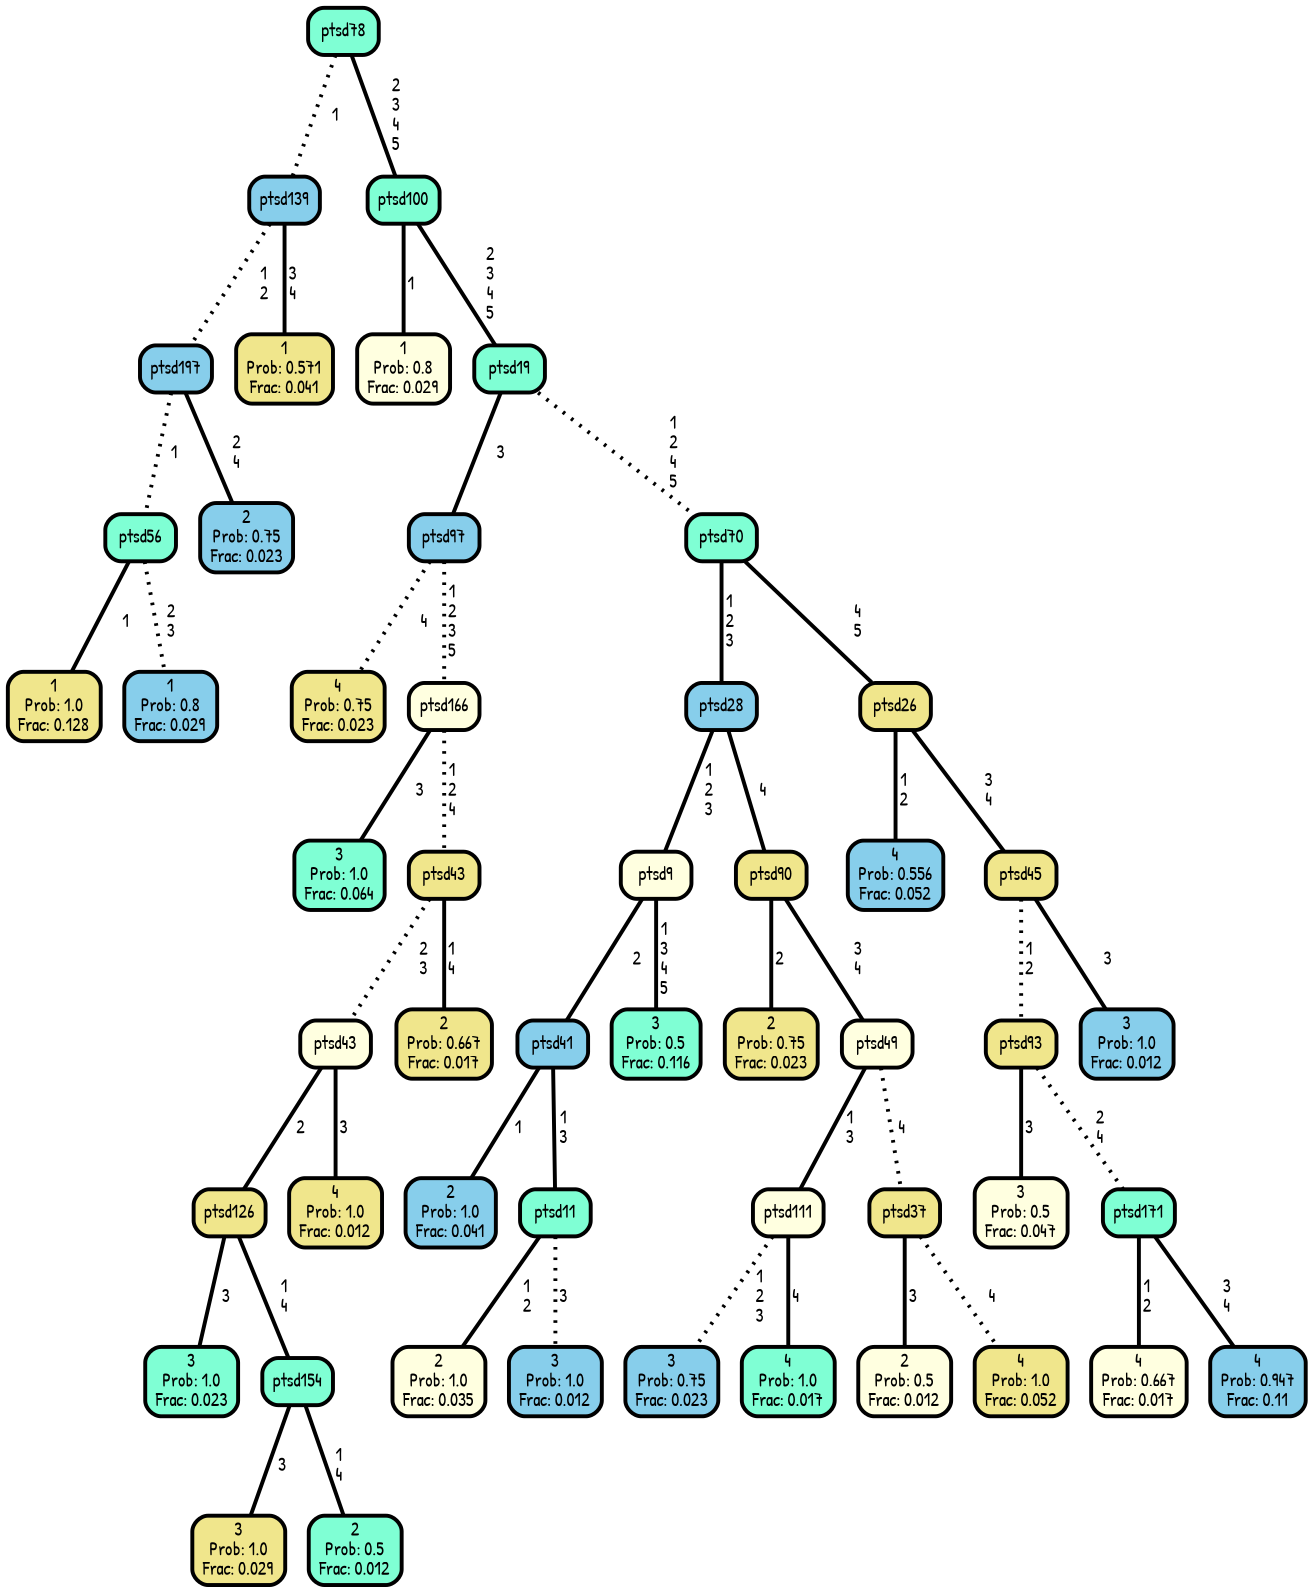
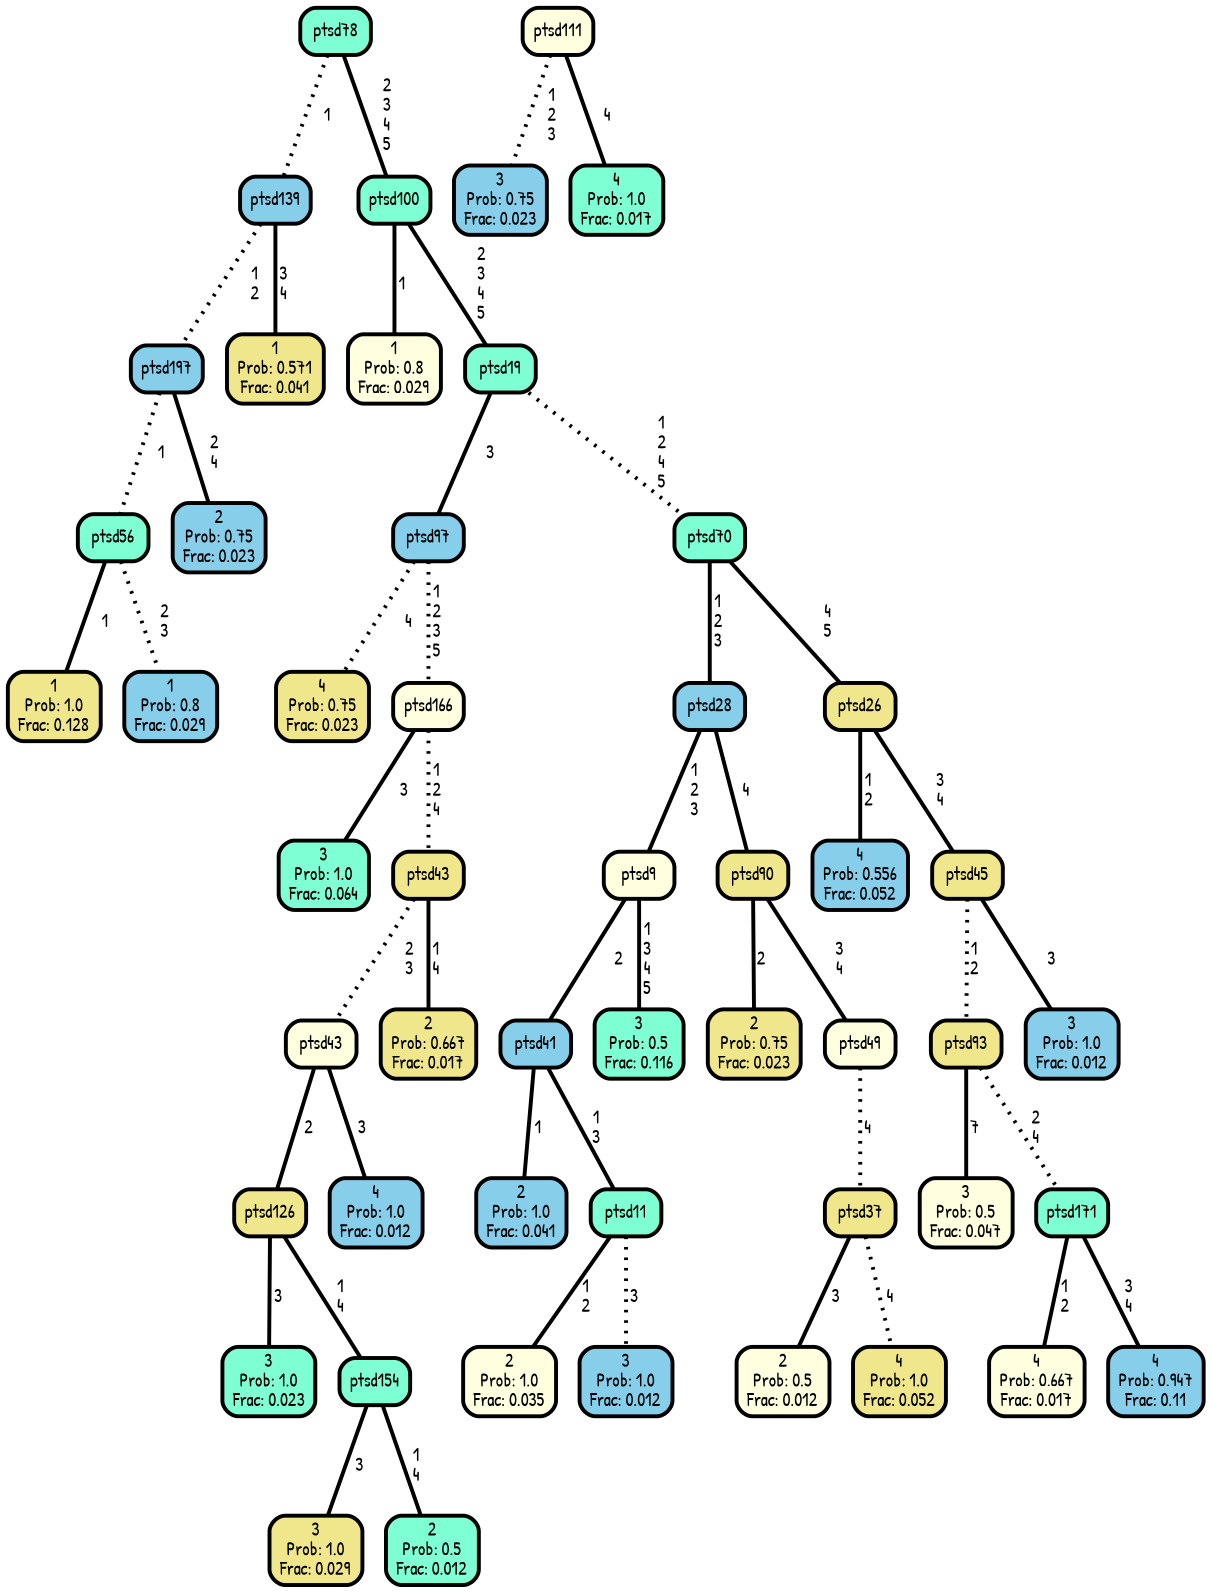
(833, 1128) -> none
(1028, 1128) -> (973, 1128)
(336, 1213) -> (376, 1213)
